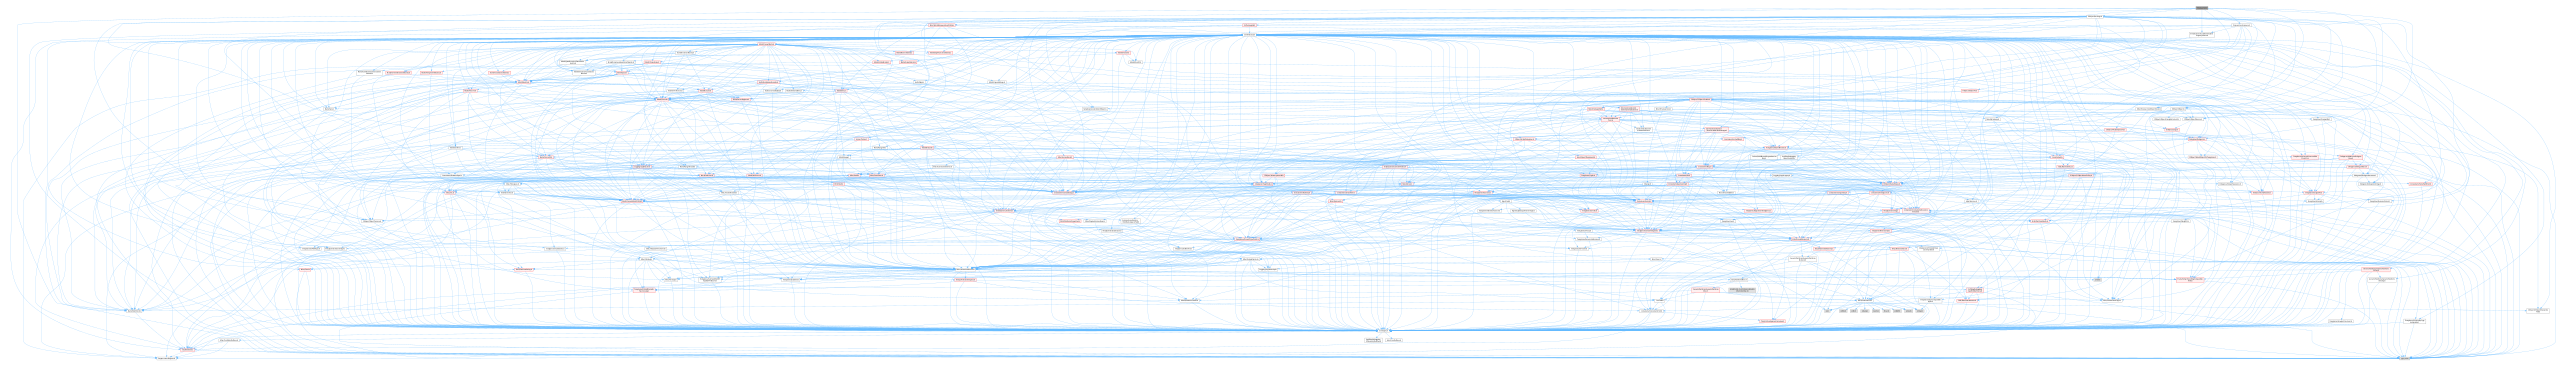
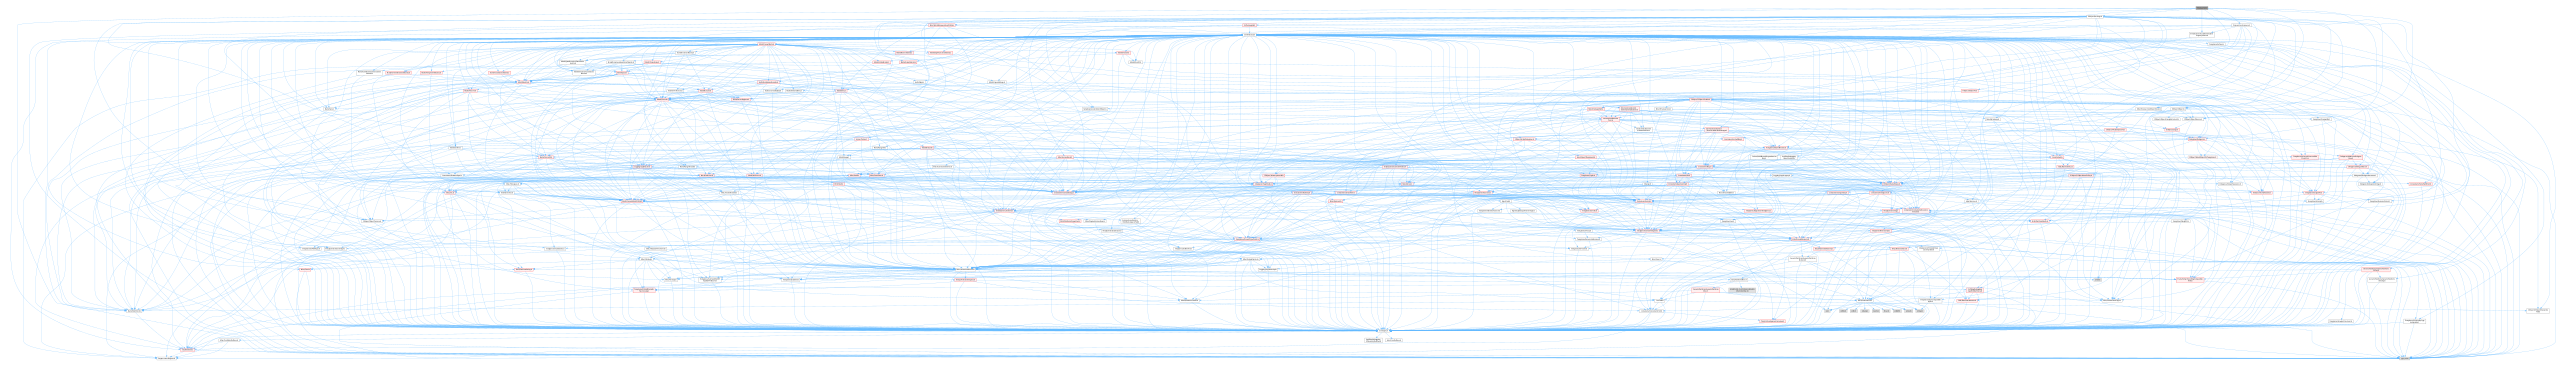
none -> (2217, 44)
